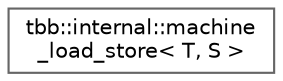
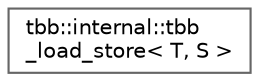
(141, 41) -> (130, 41)
